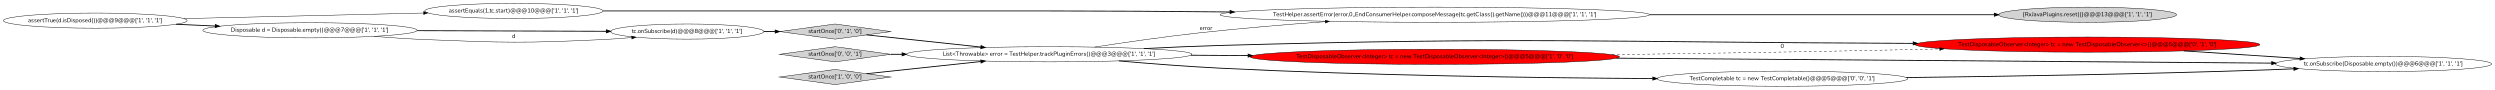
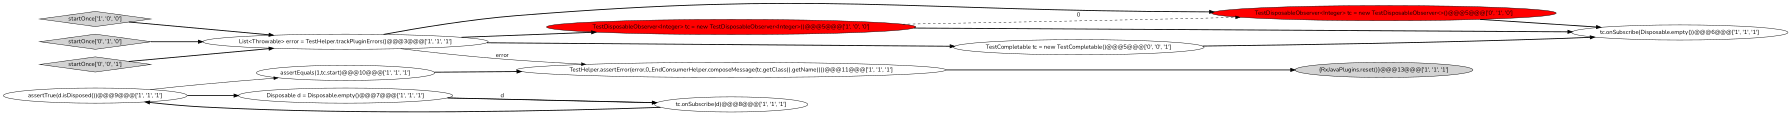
(770, 32) -> (405, 112)
